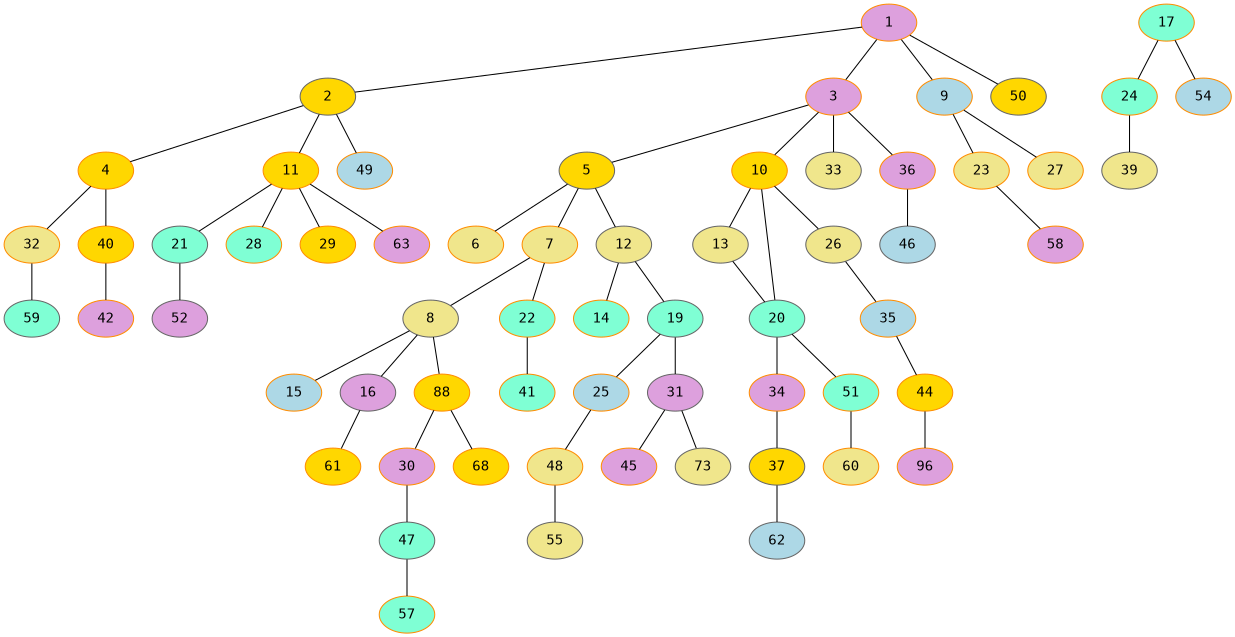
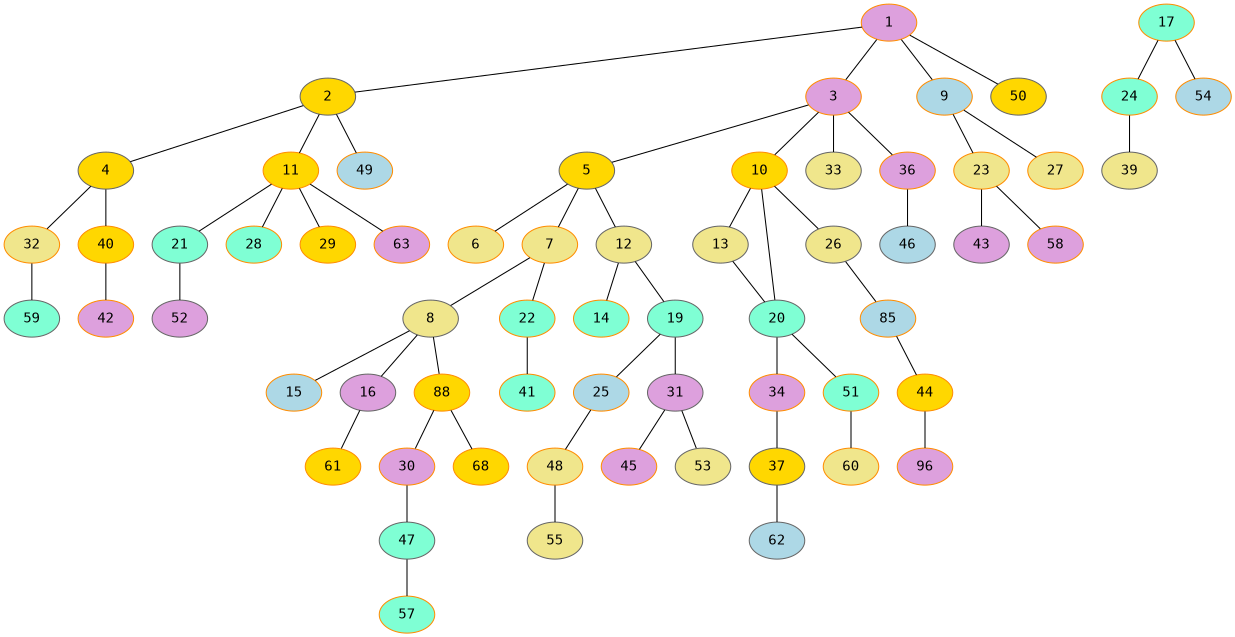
(106, 171) -> (106, 171)
none -> (982, 245)
(888, 319) -> (888, 319)
(703, 467) -> (703, 467)
